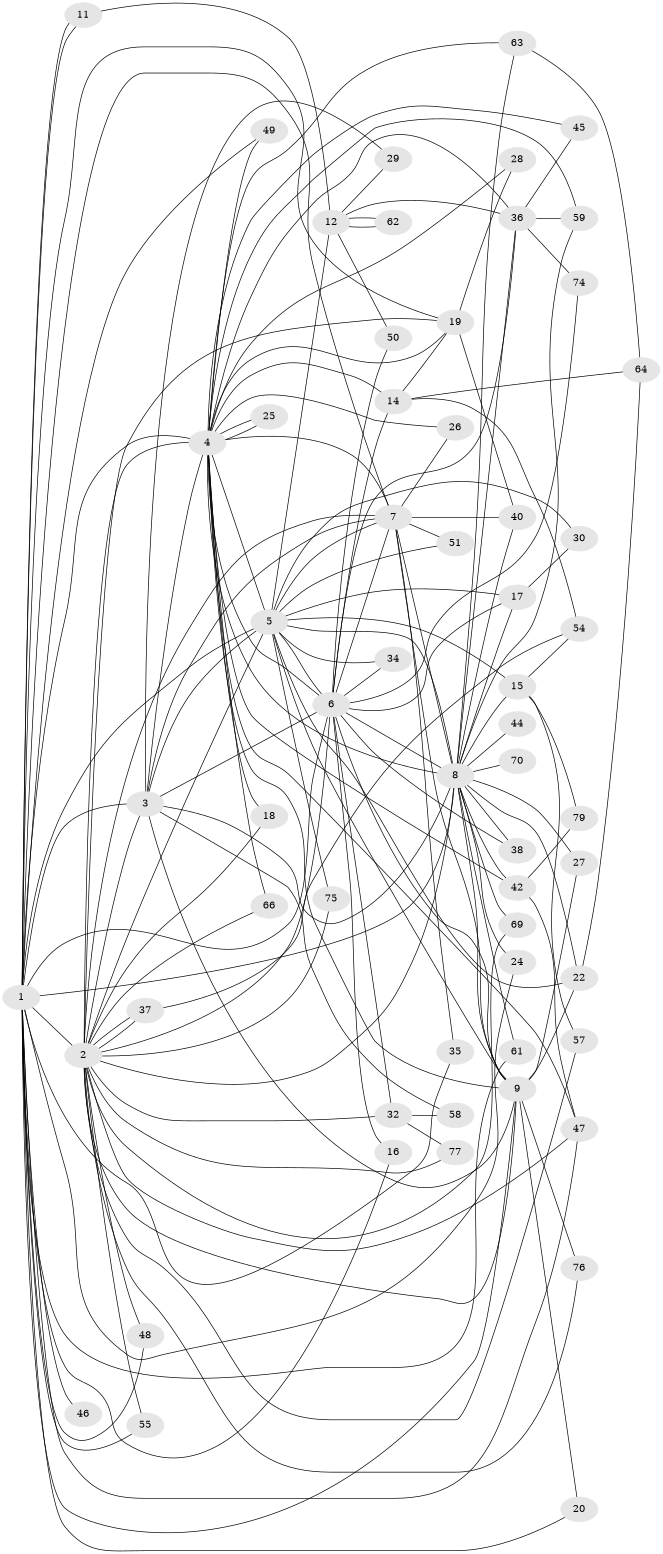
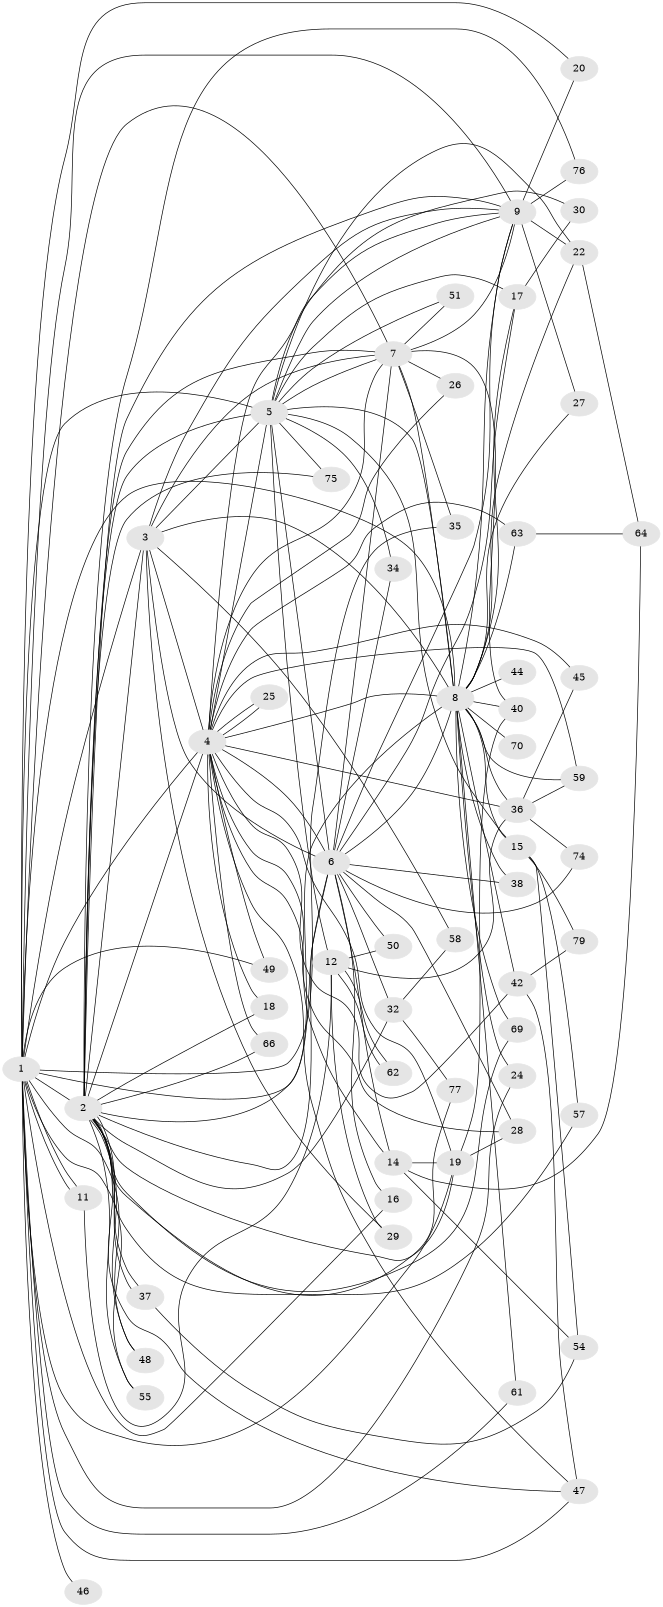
(435, 471) -> (442, 984)
